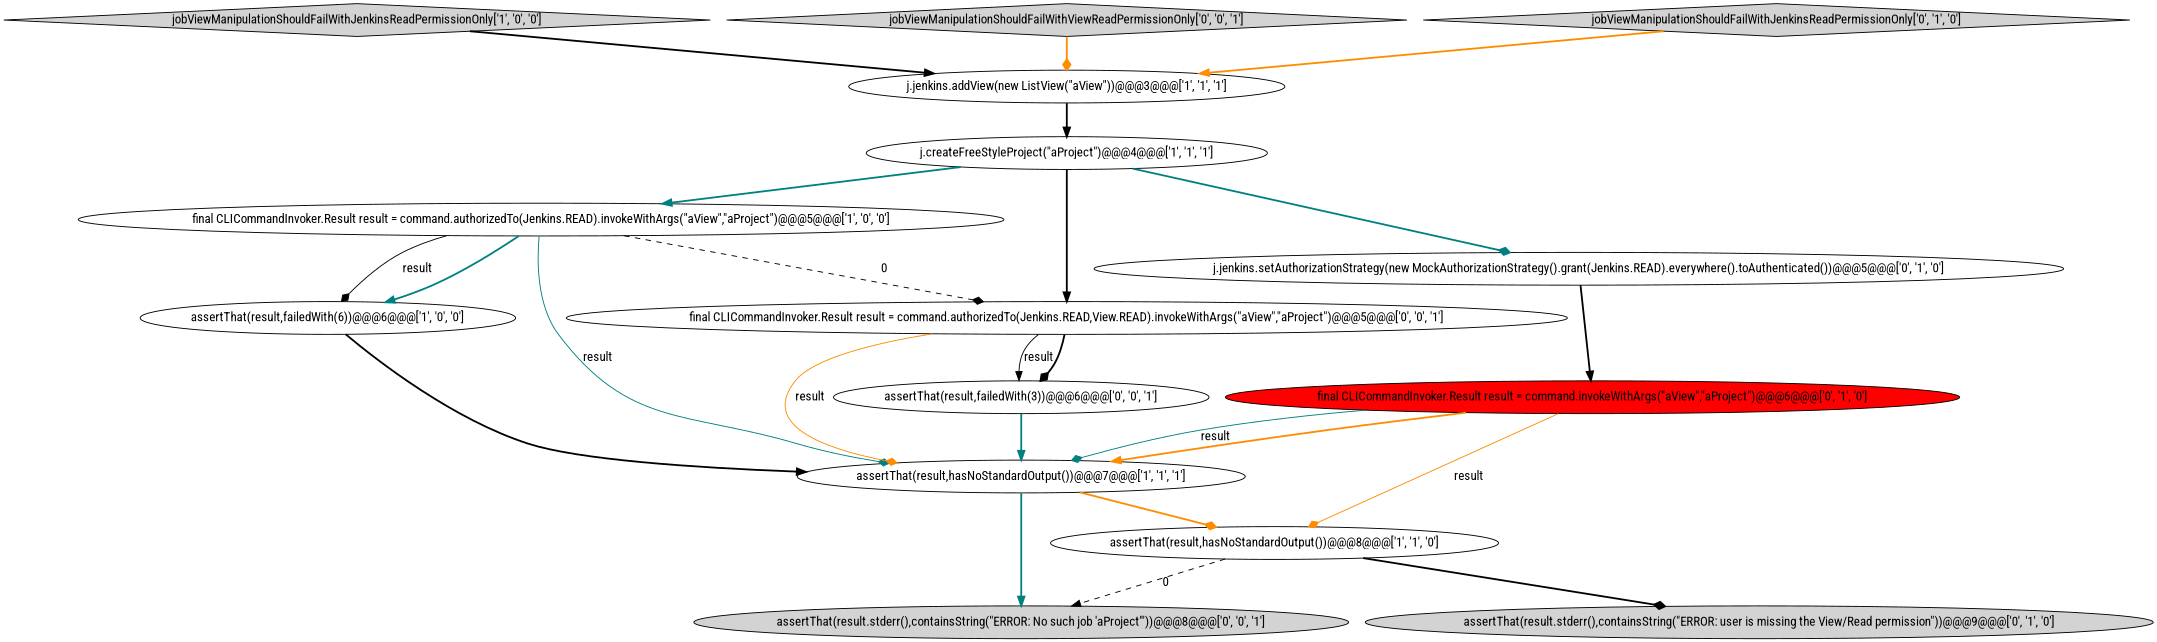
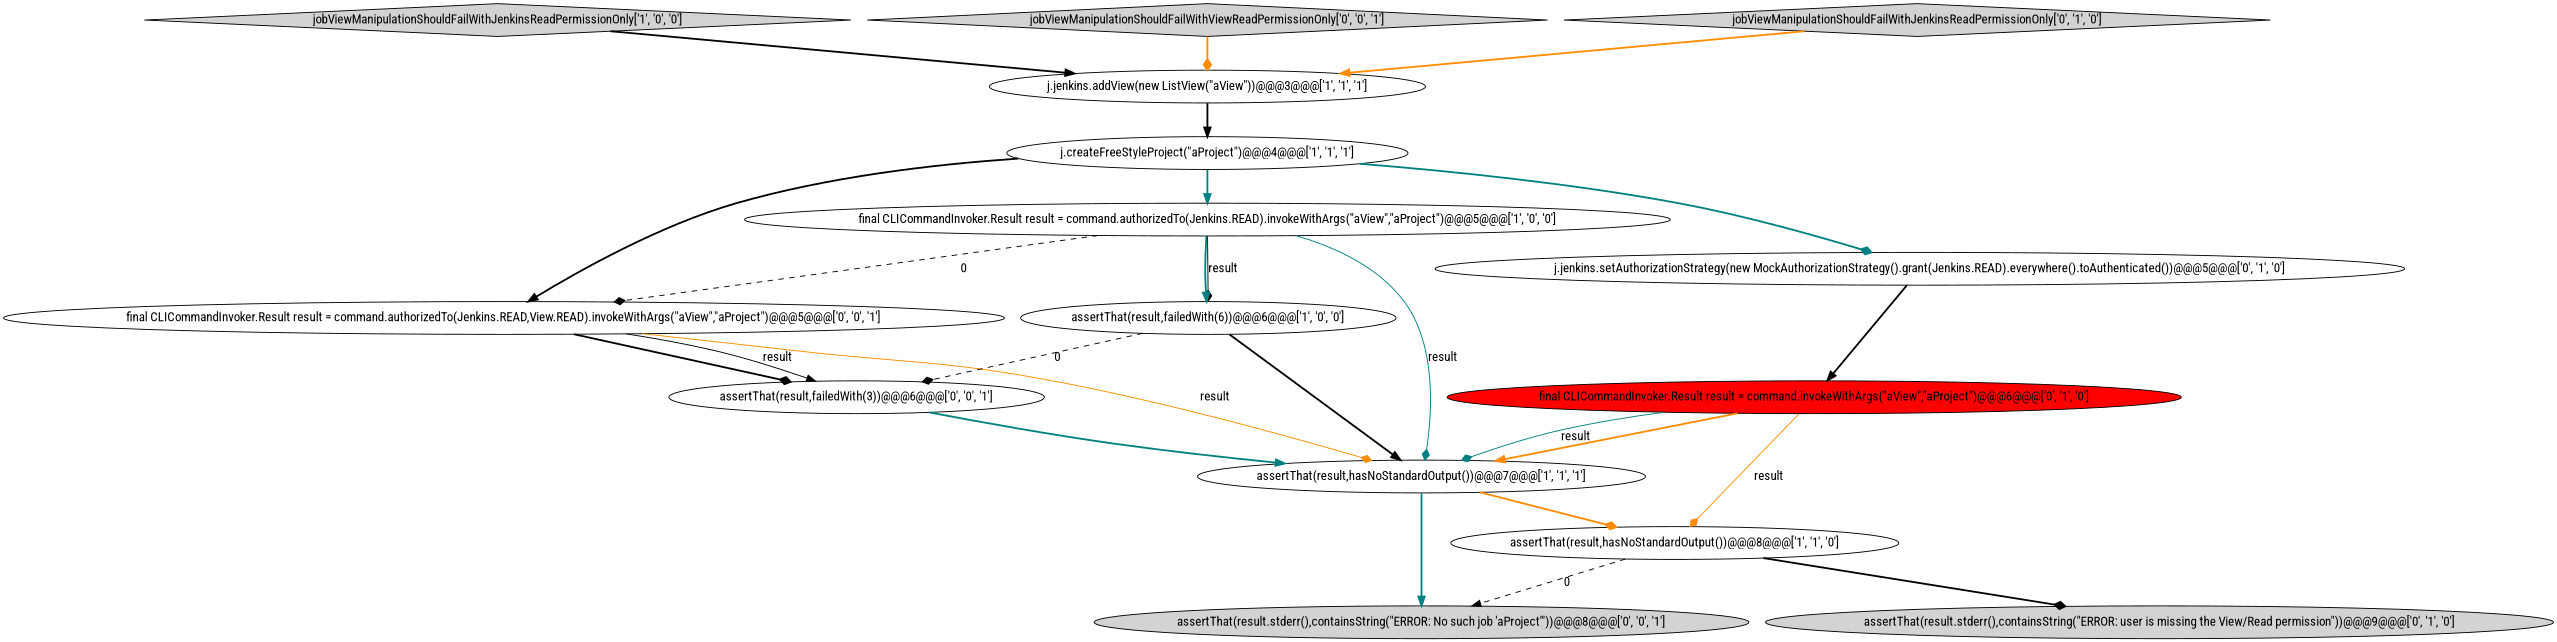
none -> (1038, 356)
